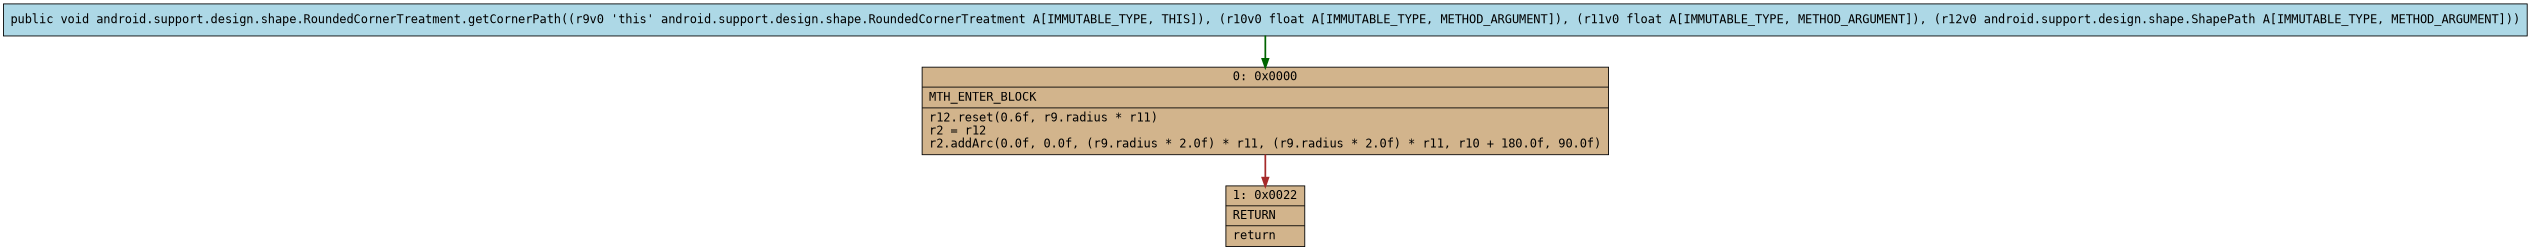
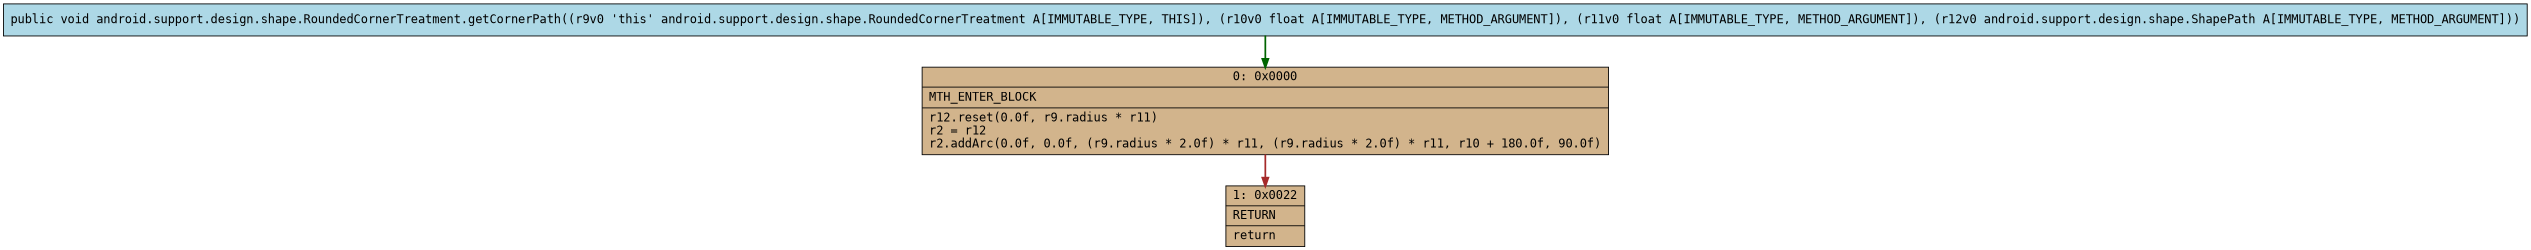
(1044, 118) -> (1044, 118)
